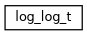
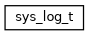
(44, 18) -> (44, 18)
